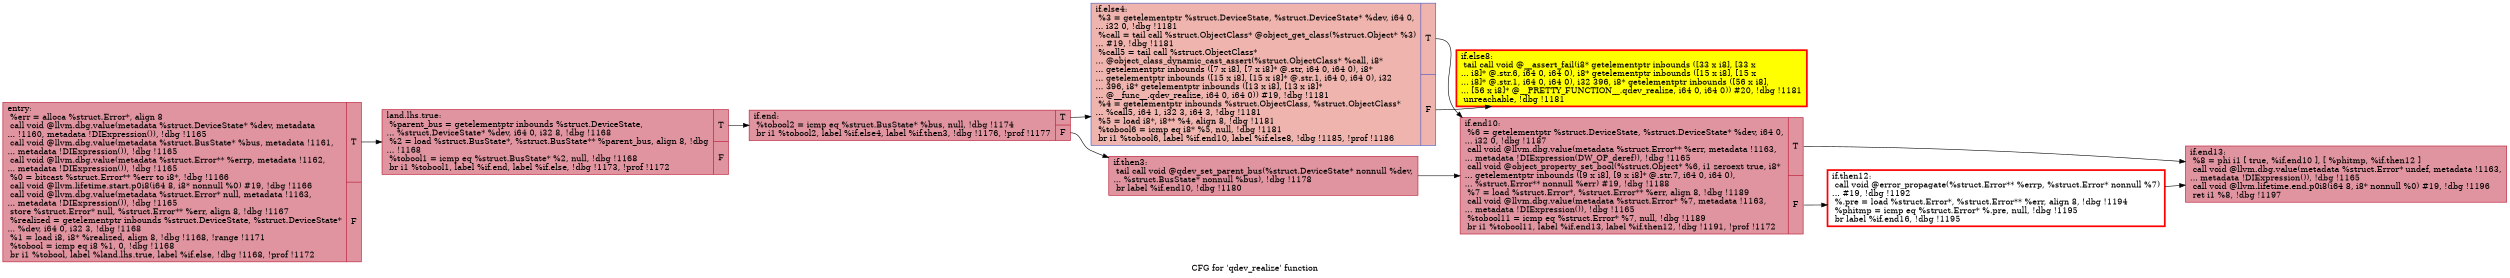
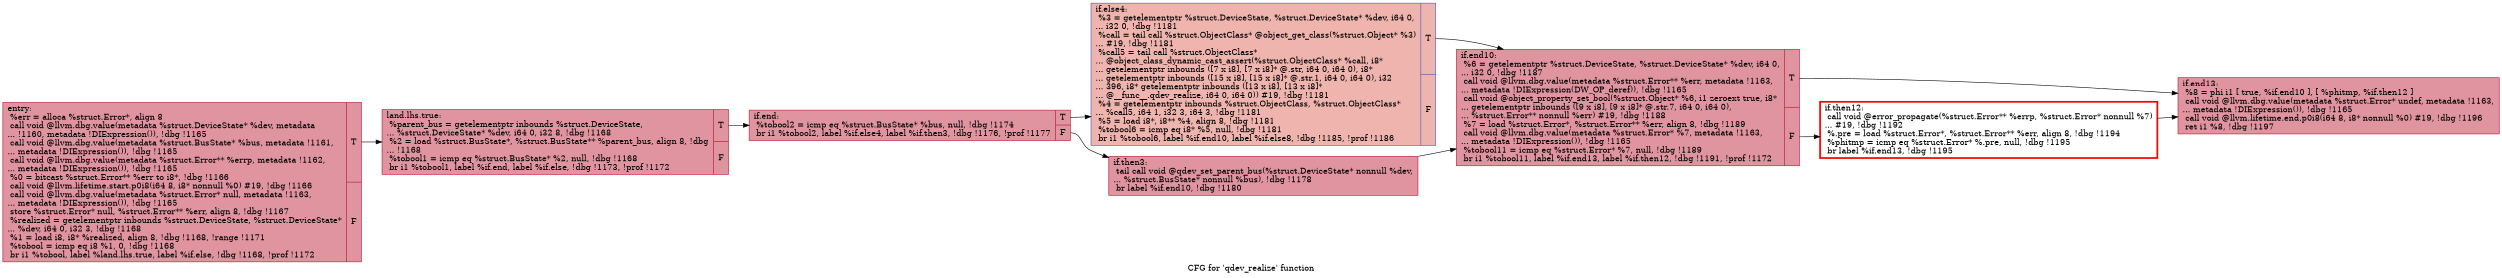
(1632, 78) -> none
(1896, 219) -> (1889, 151)
